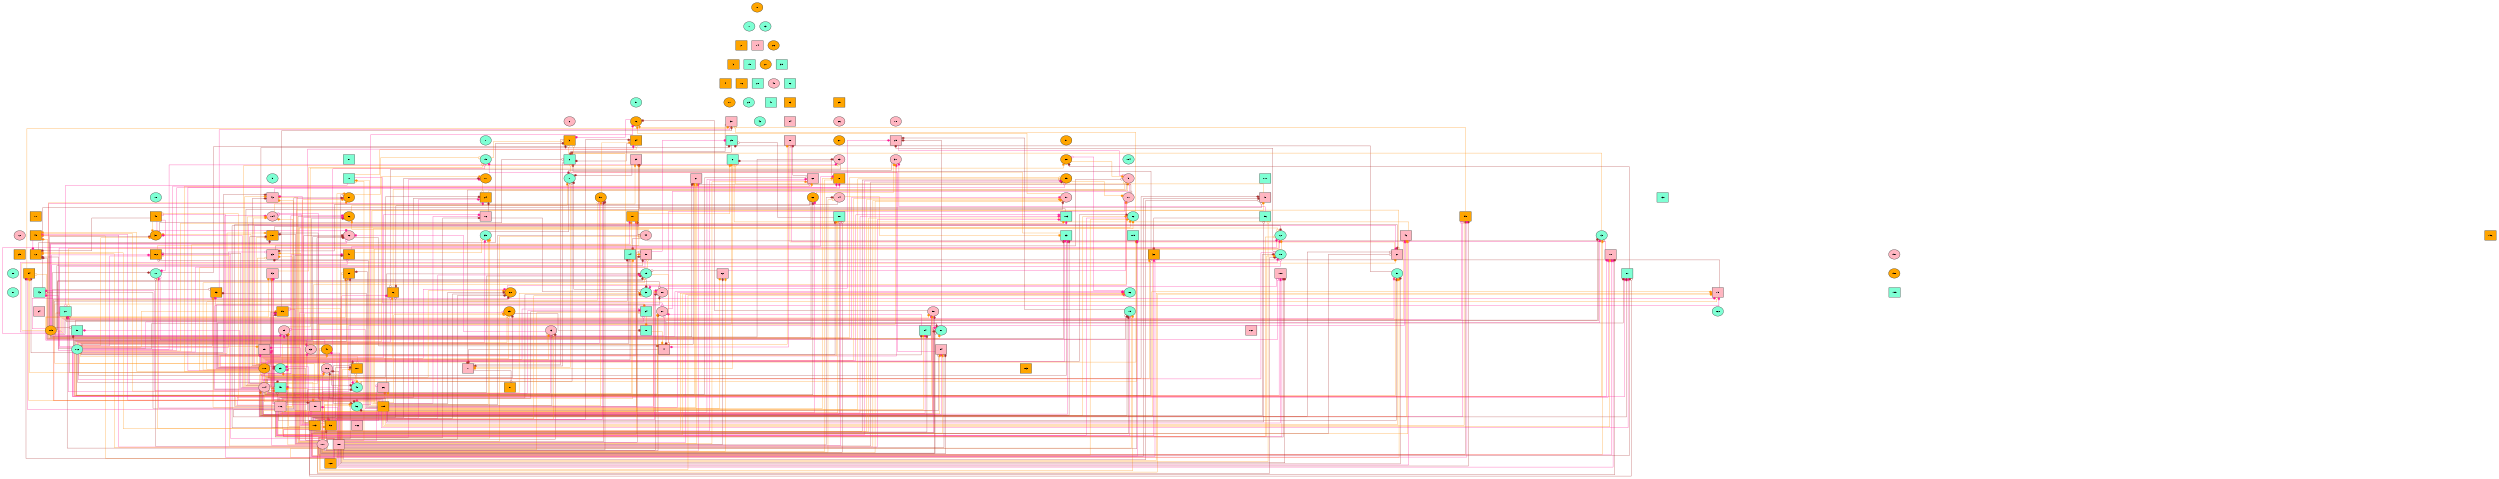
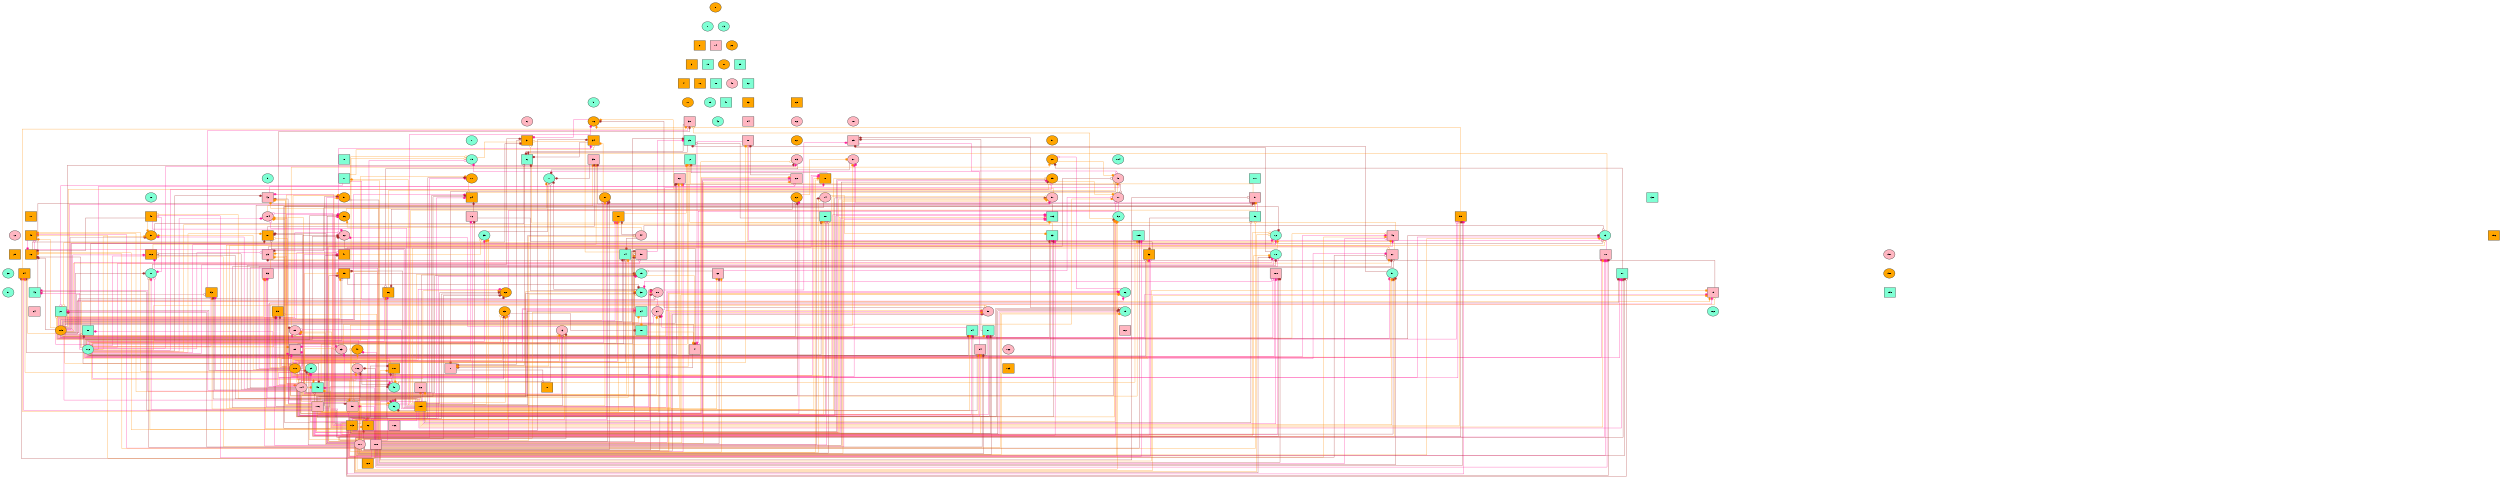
(941, 330) -> (988, 330)
none -> (1008, 349)
